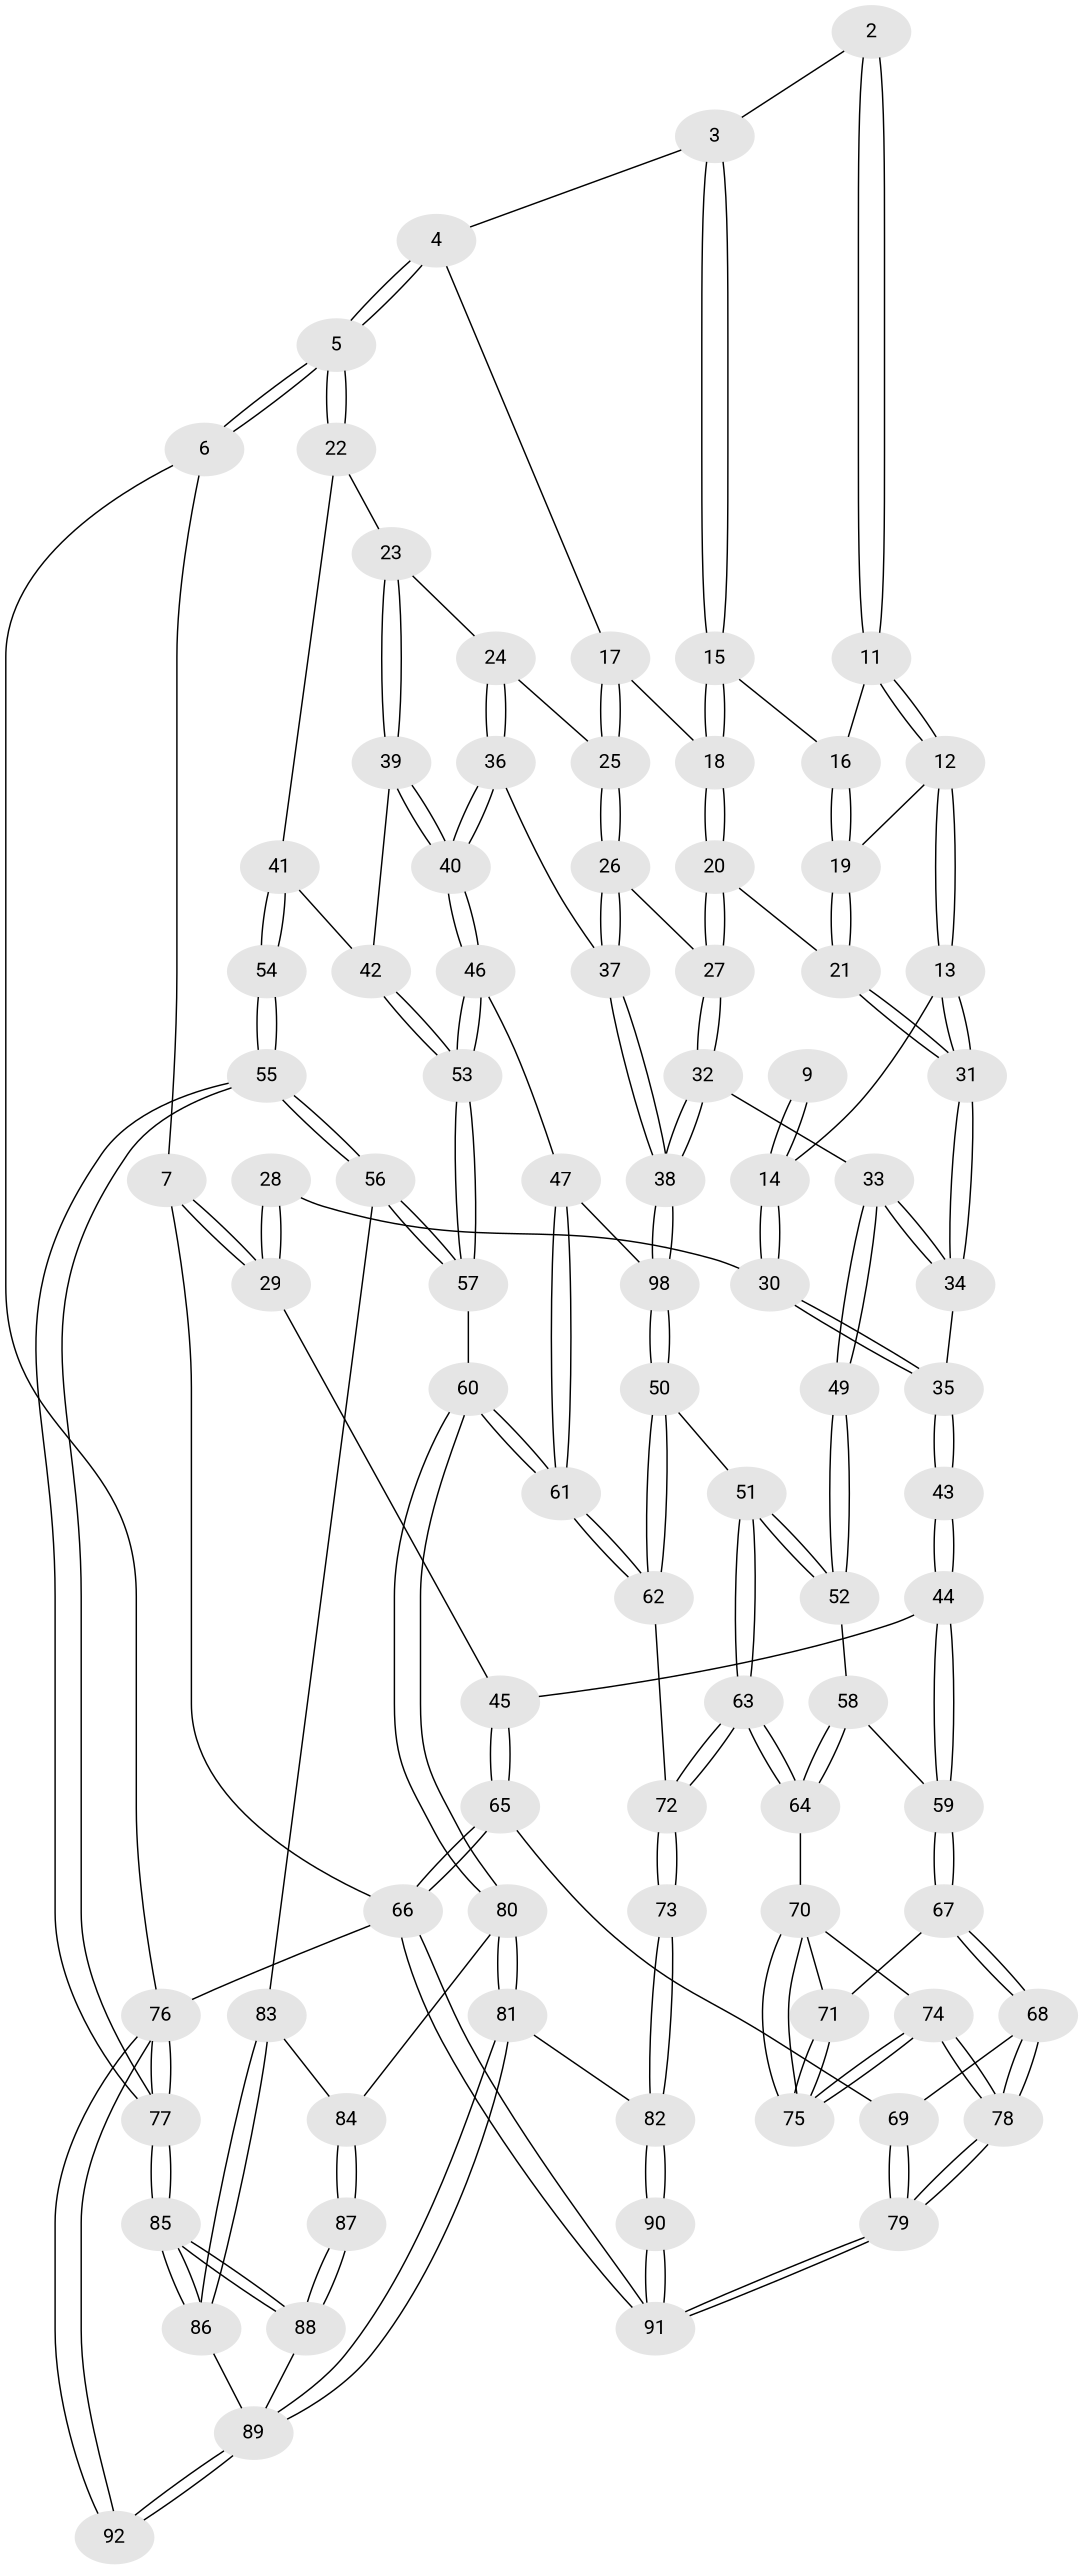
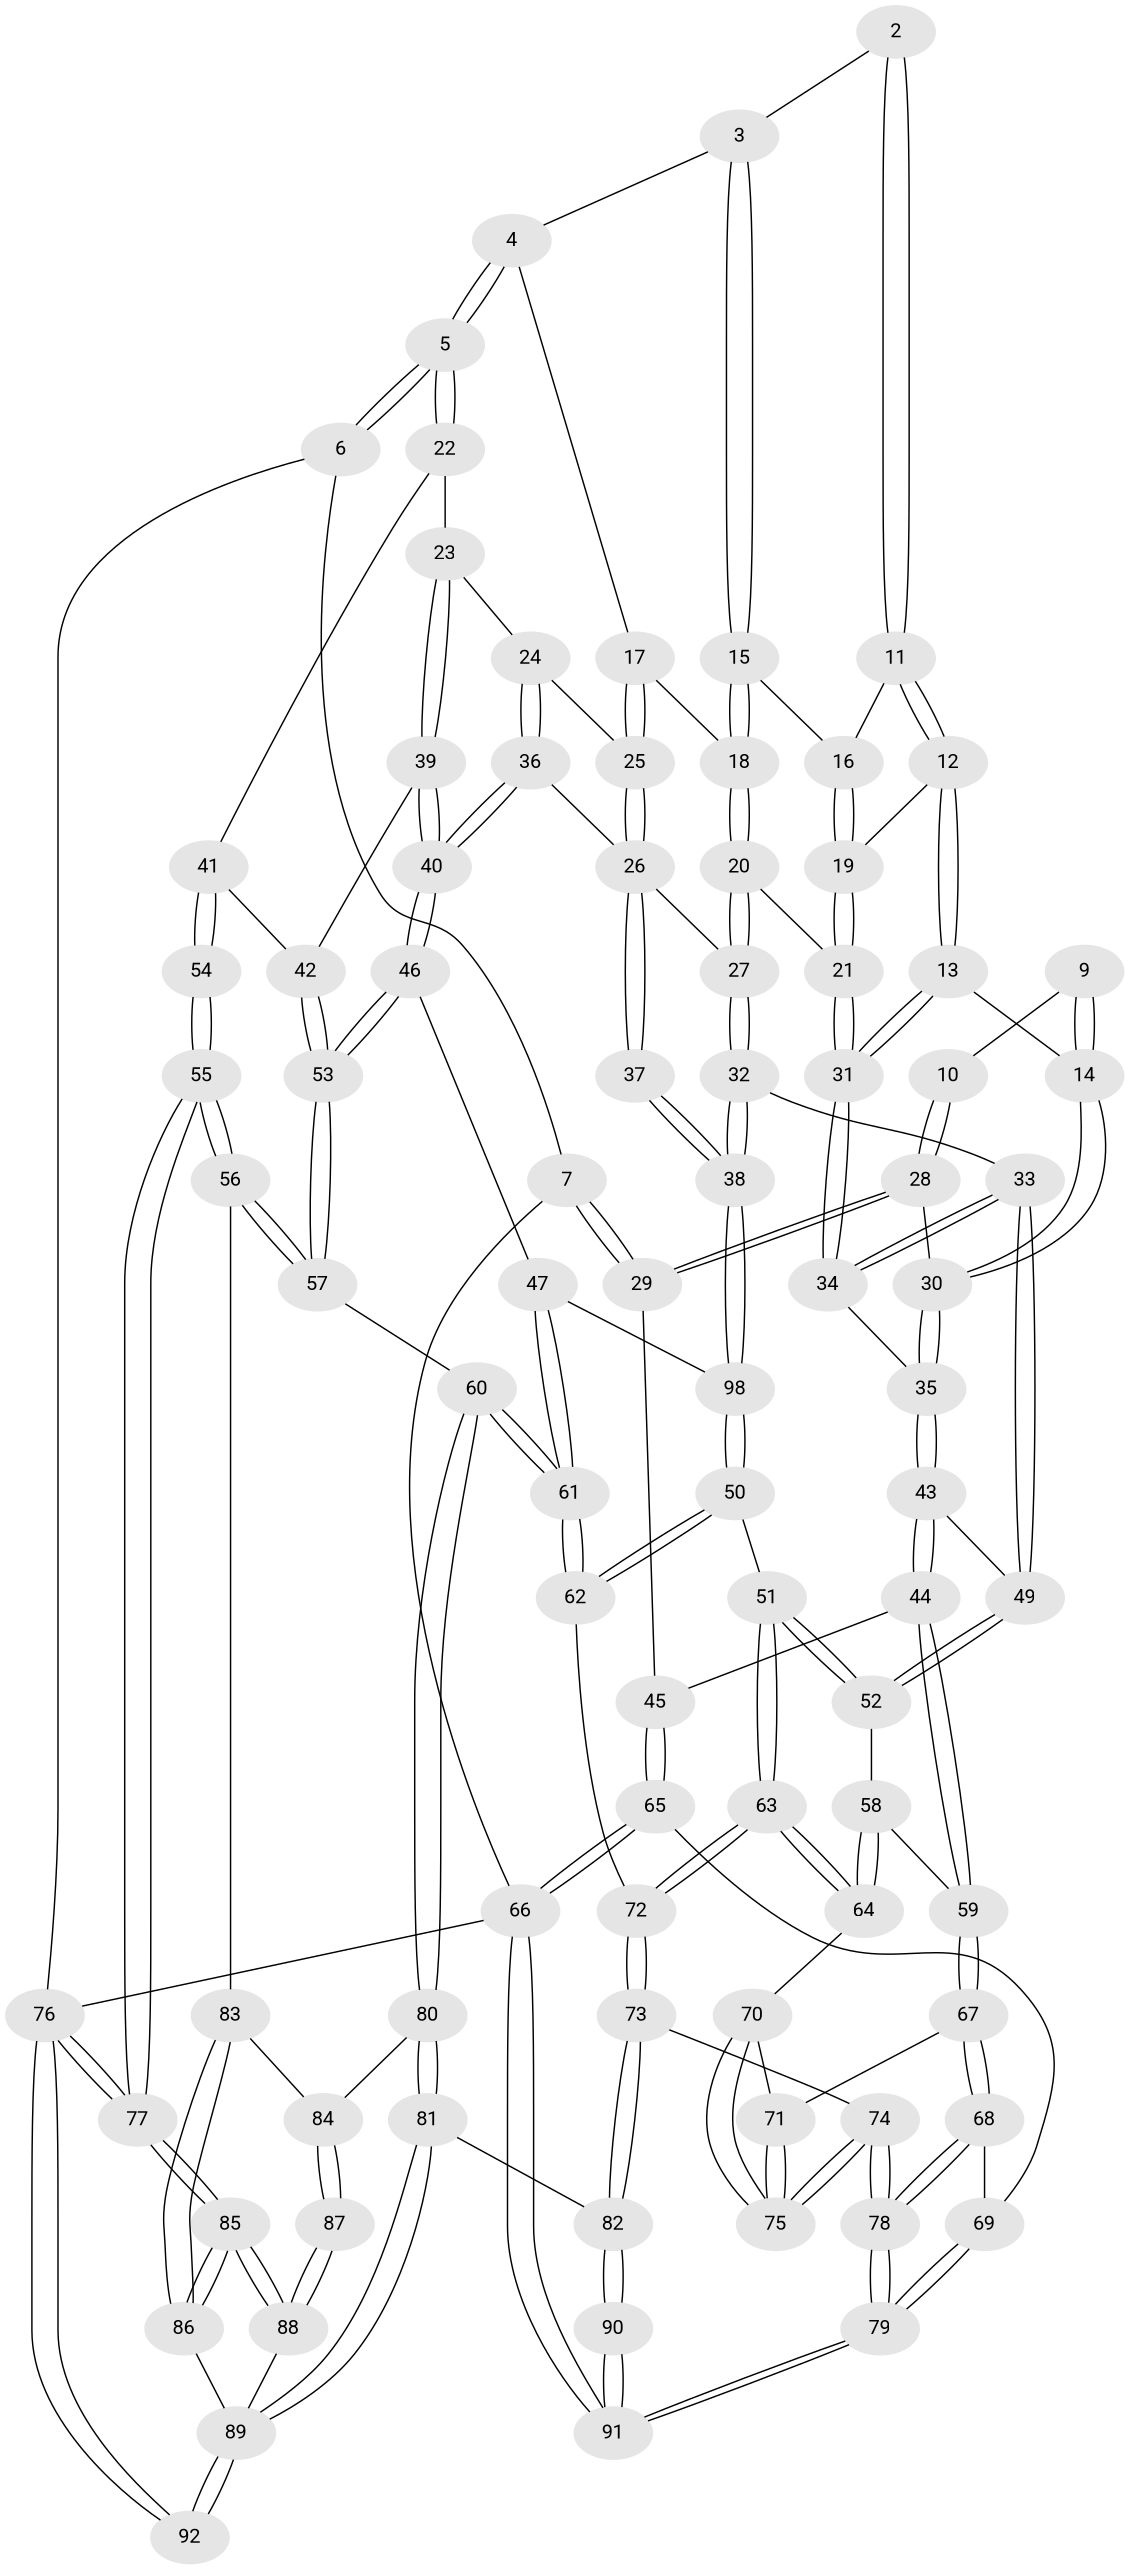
(546, 870) -> (583, 815)
none -> (948, 1076)
none -> (976, 1546)
(867, 1963) -> (778, 2073)
